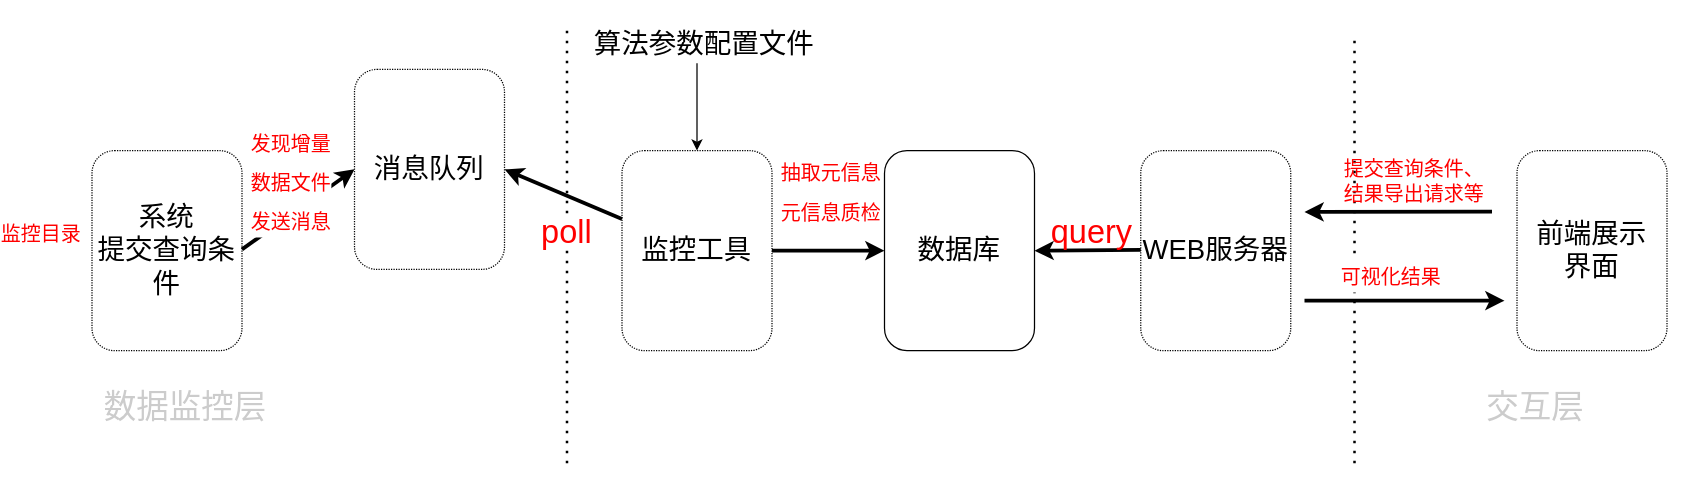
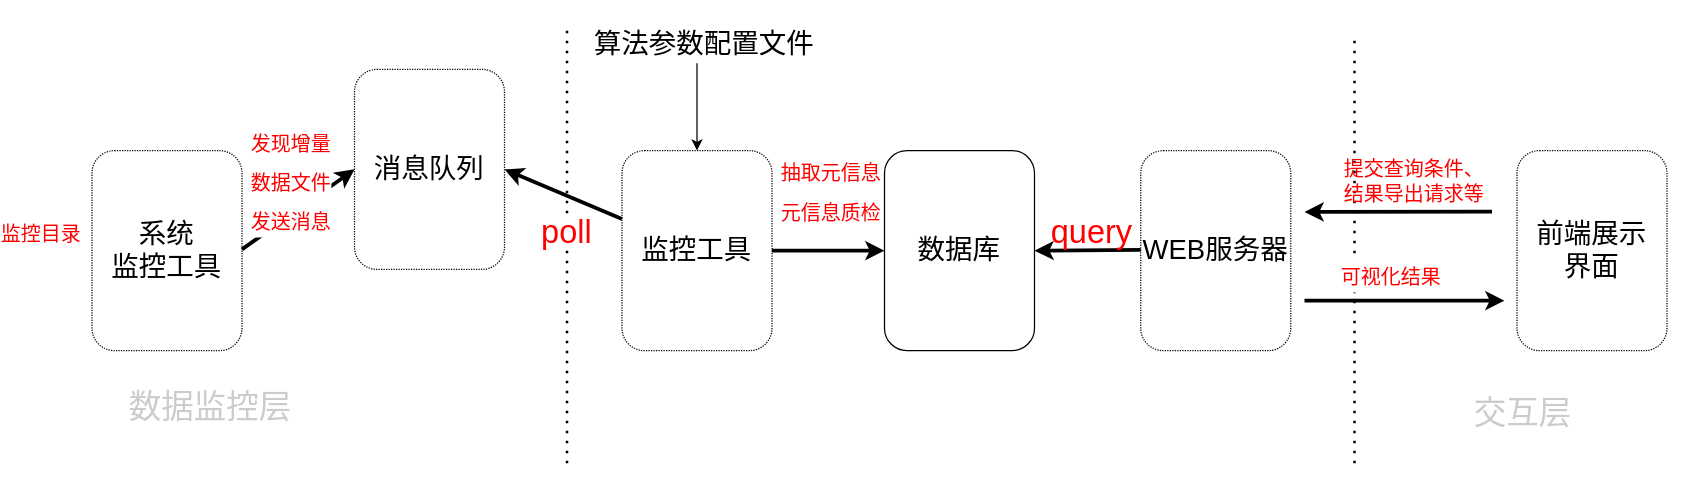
(167, 251) -> (167, 251)
(186, 407) -> (211, 407)
(1536, 407) -> (1523, 413)
